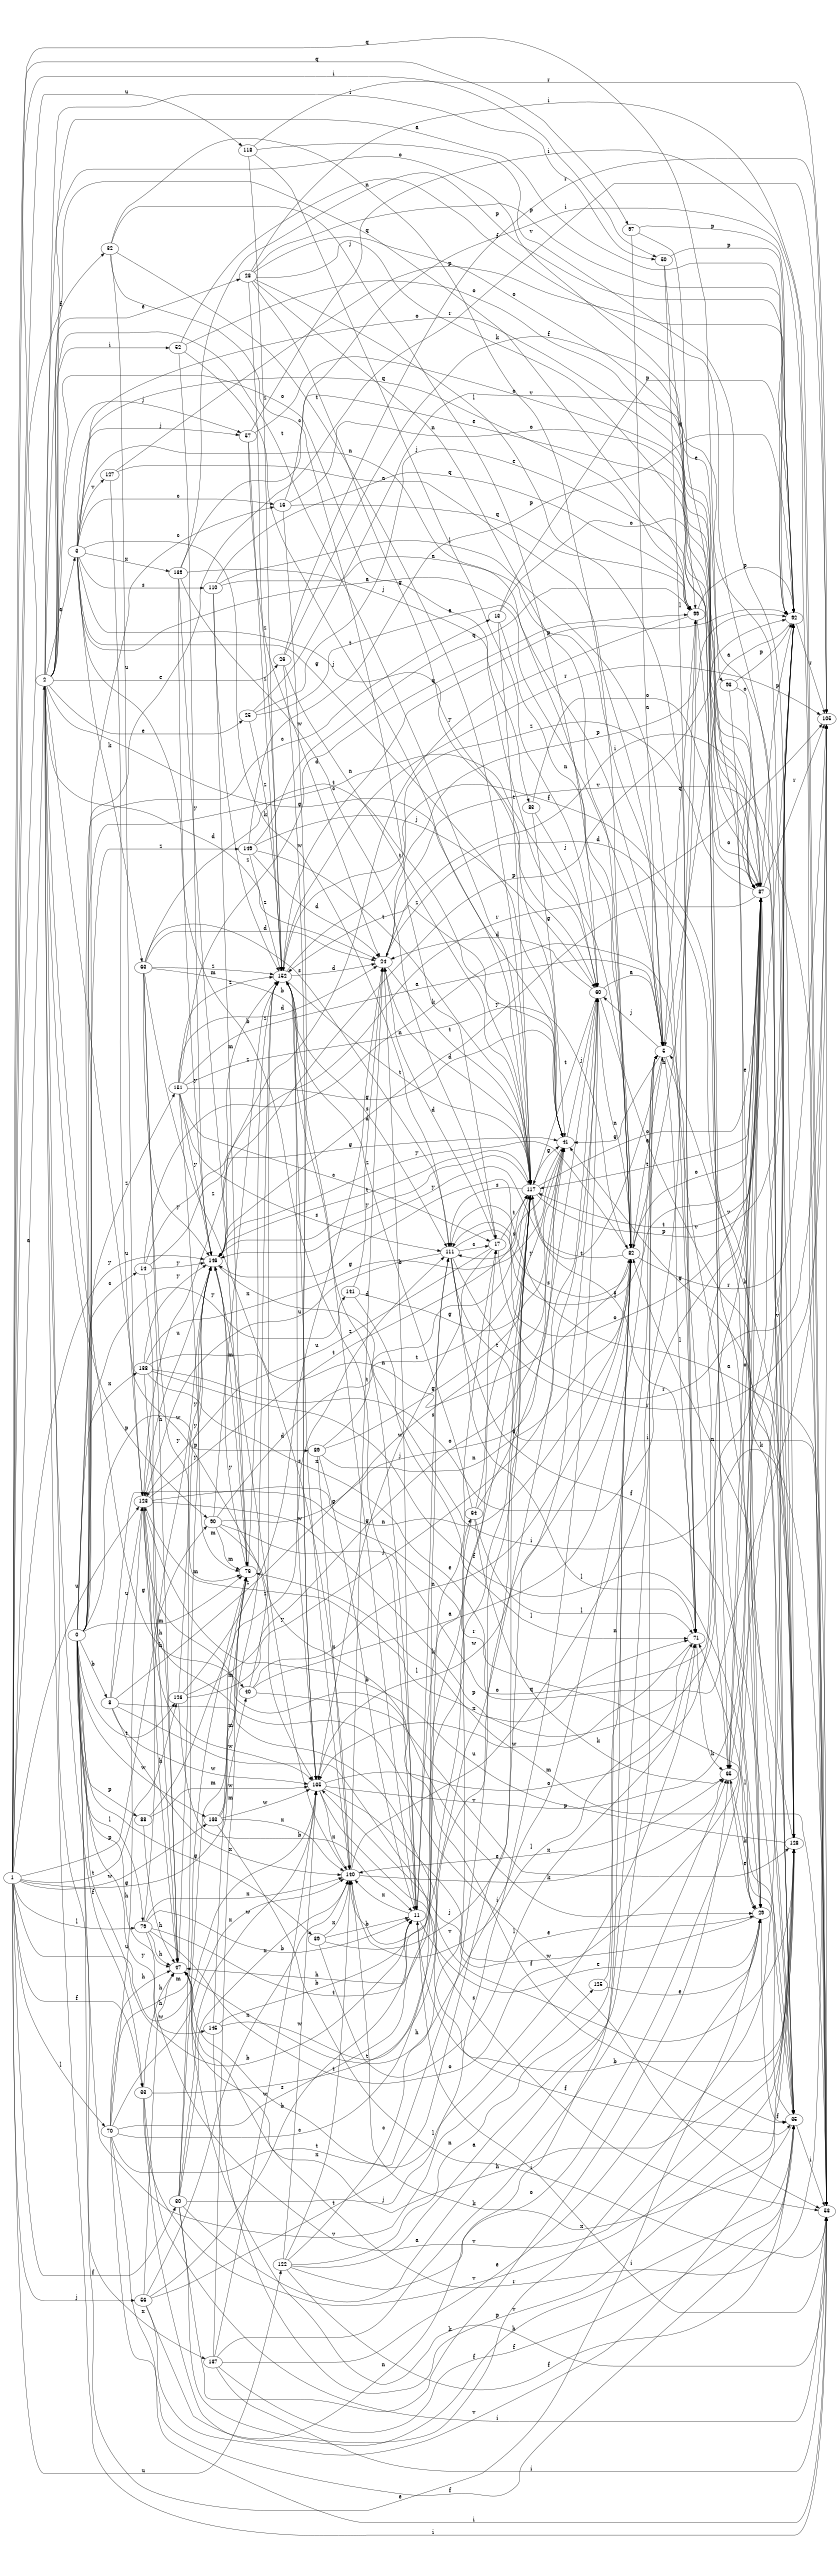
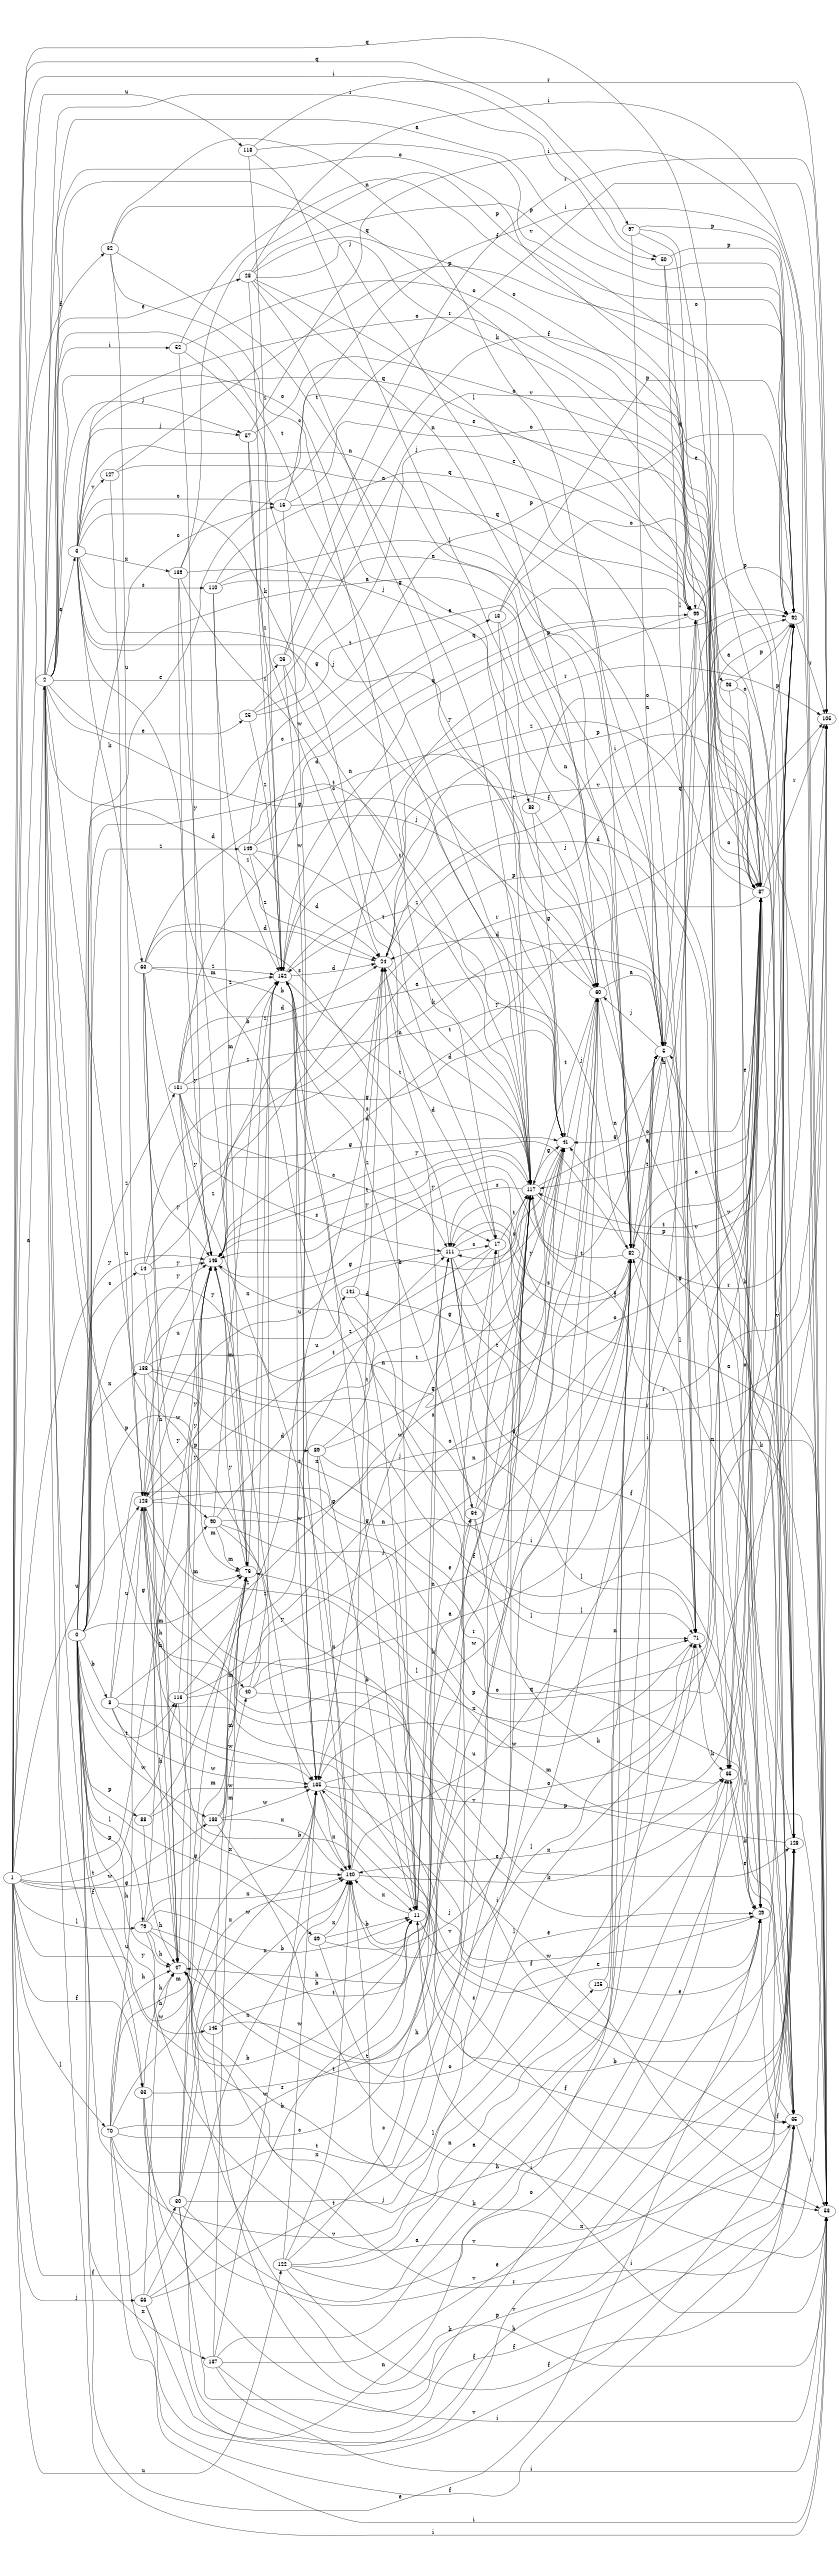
none -> (707, 496)
(260, 809) -> (372, 929)
(178, 1698) -> (178, 1698)
